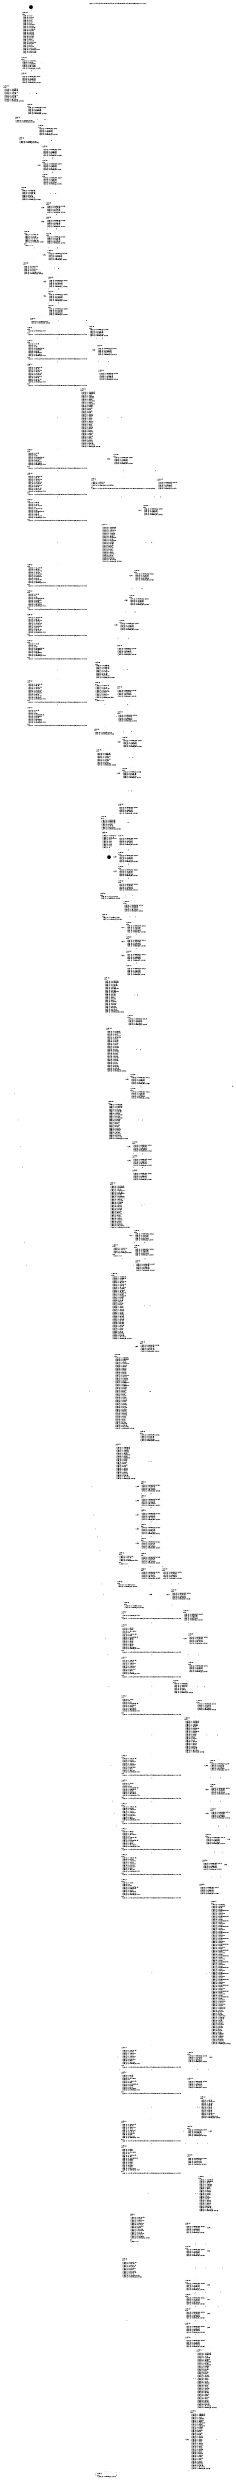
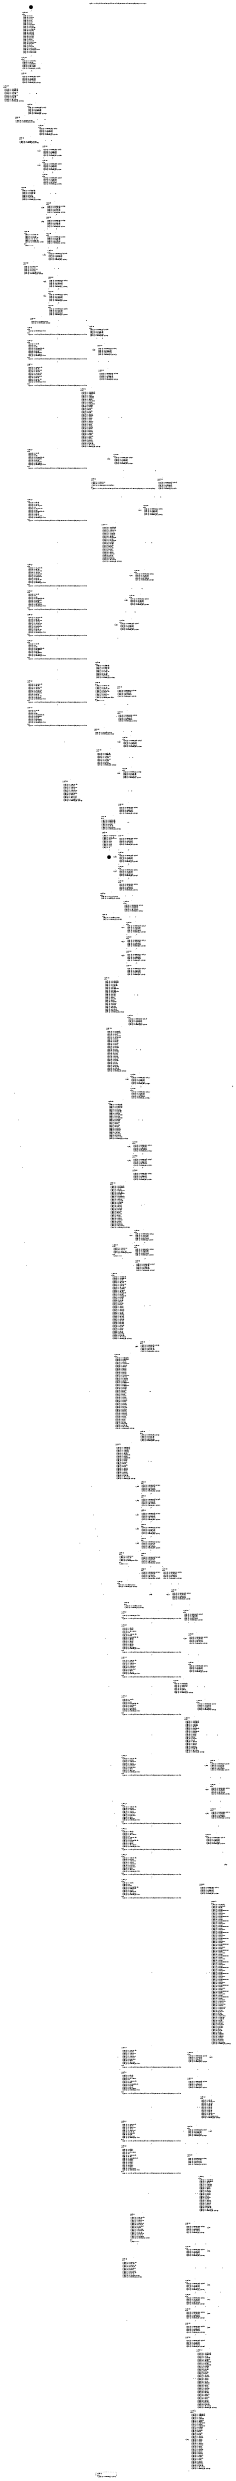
none -> (39, 151)
(57, 484) -> none
(127, 650) -> none
none -> (72, 791)
(151, 1790) -> none
(228, 1839) -> none
(212, 1865) -> none
